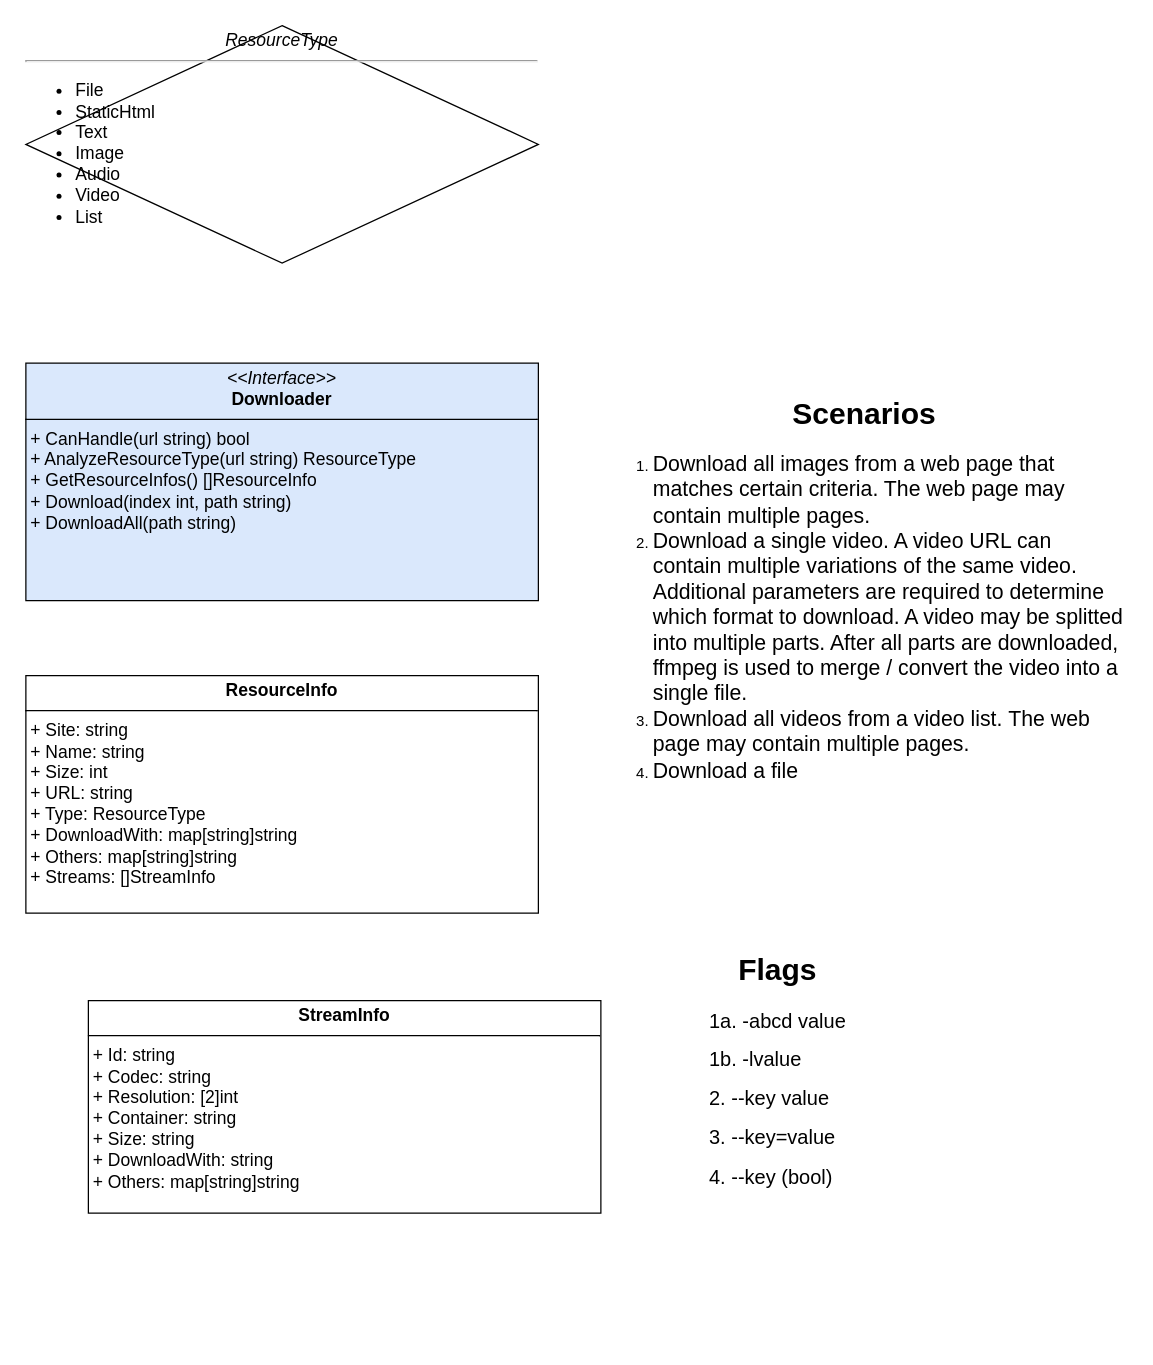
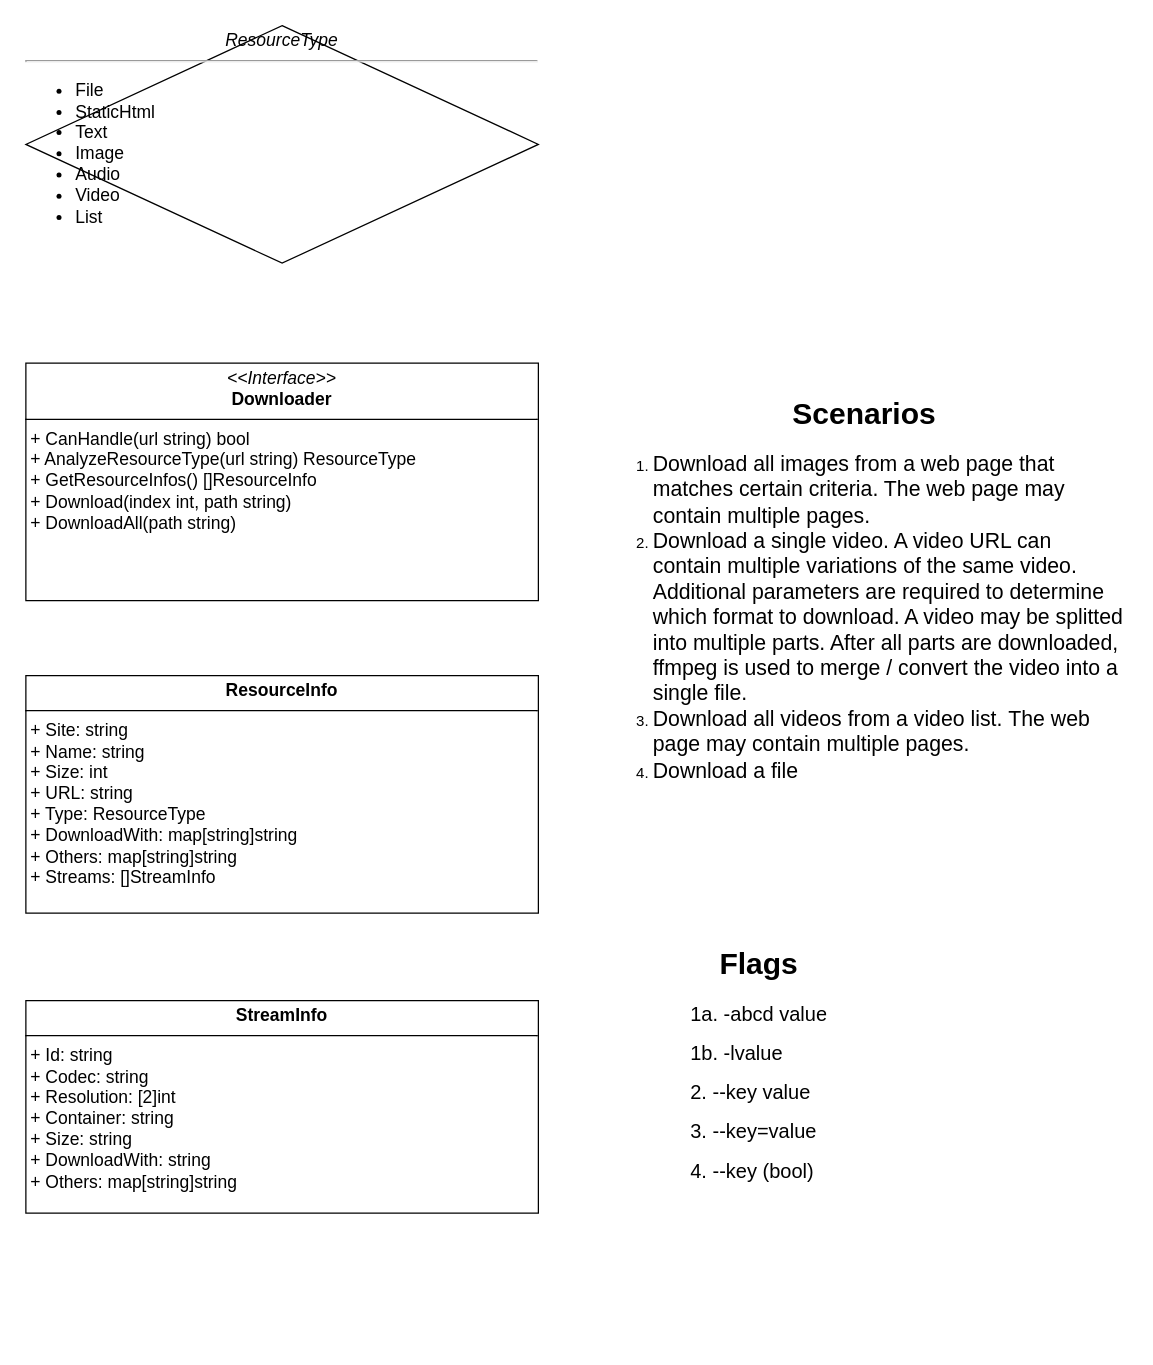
(282, 482) -> (282, 482)
(344, 1107) -> (282, 1107)
(913, 1144) -> (894, 1138)
